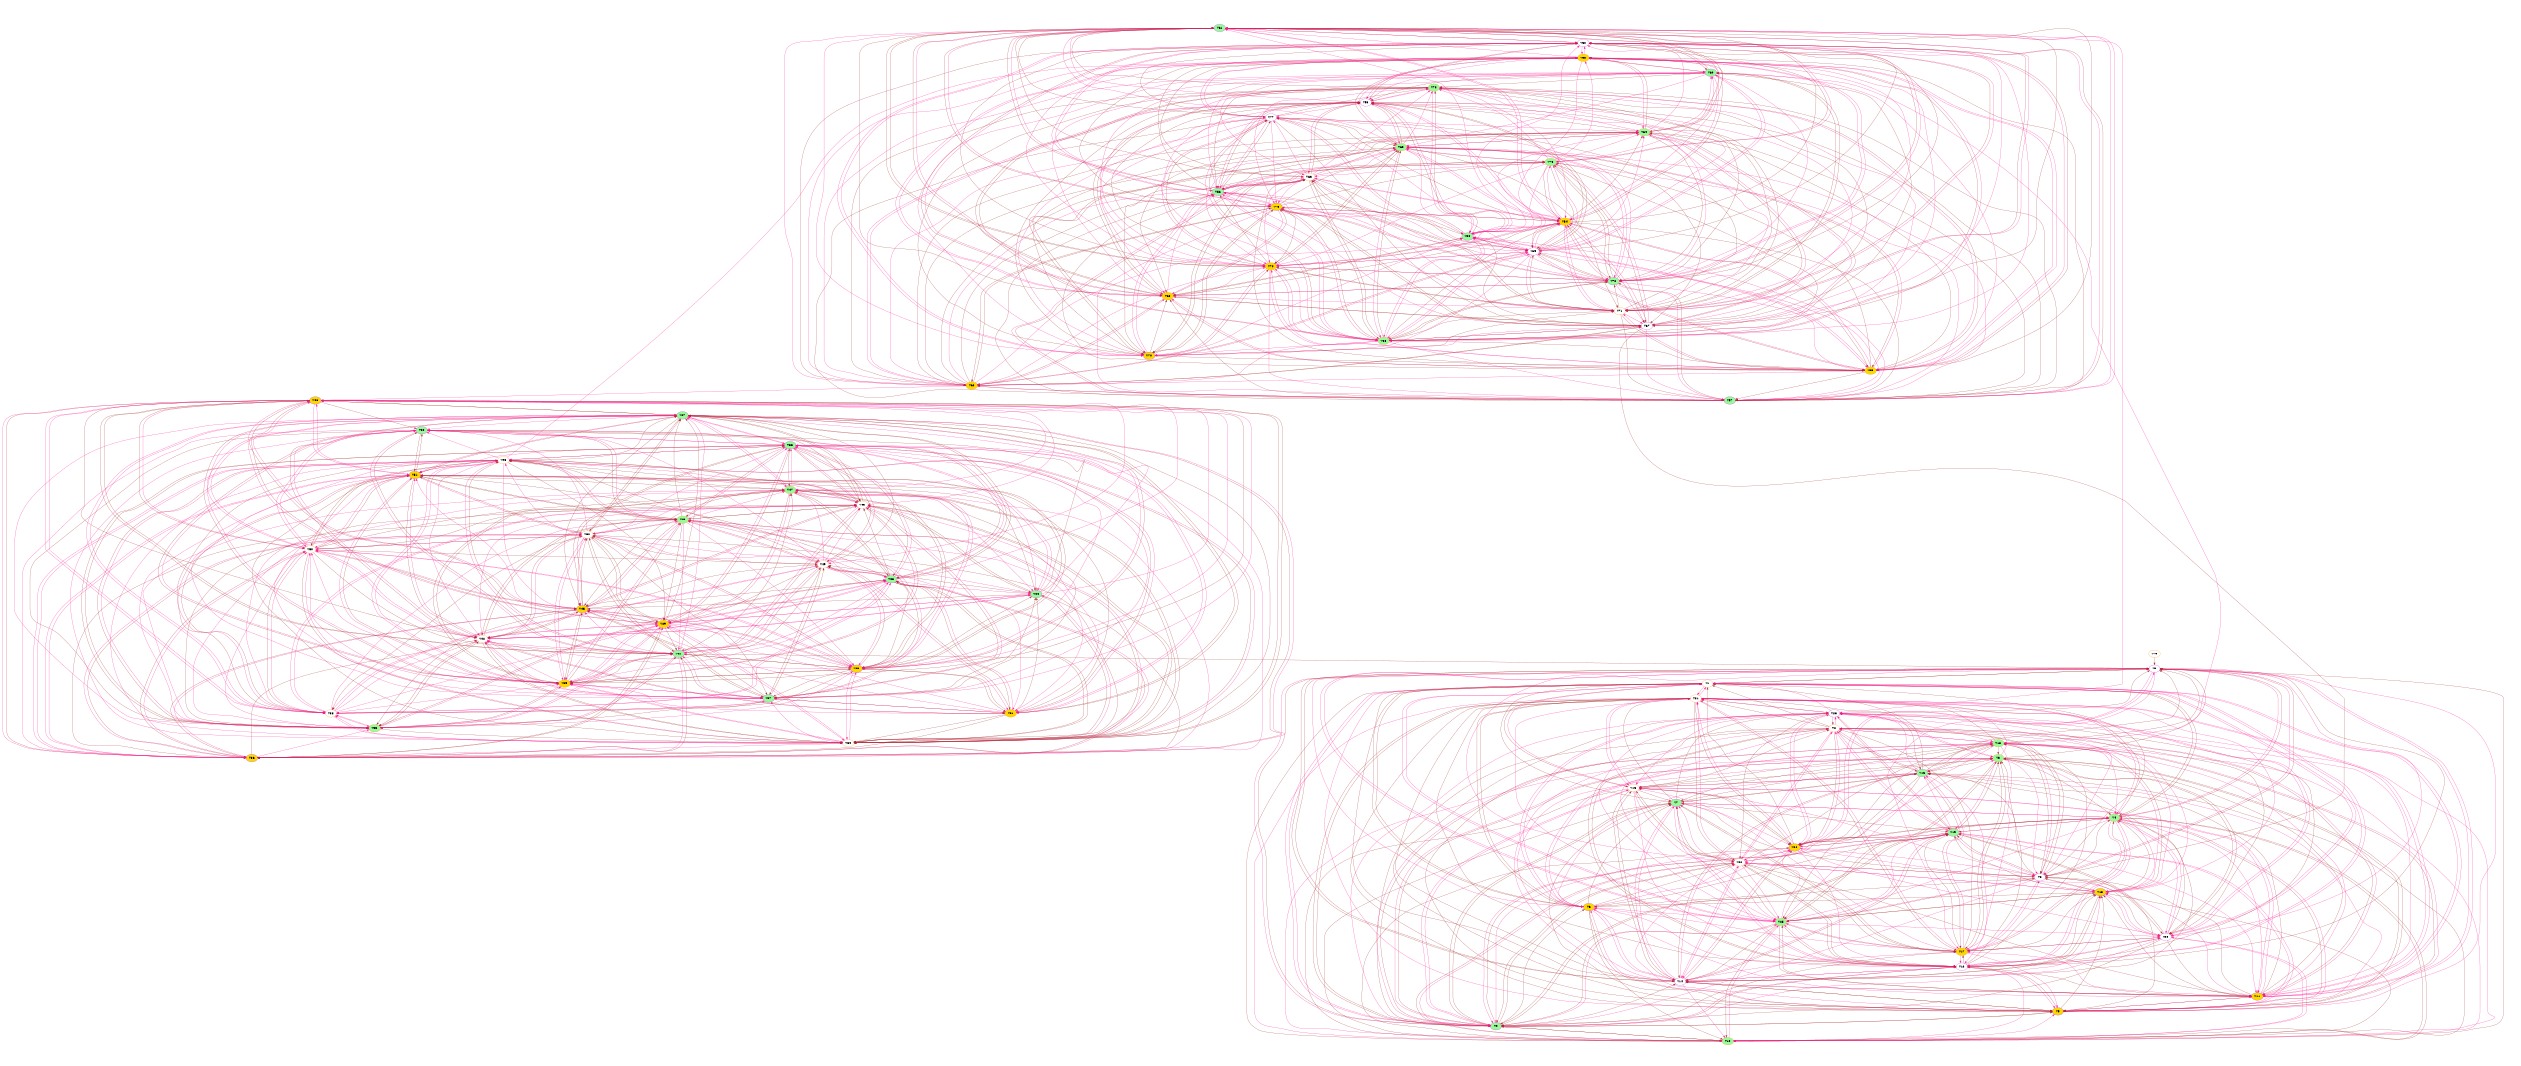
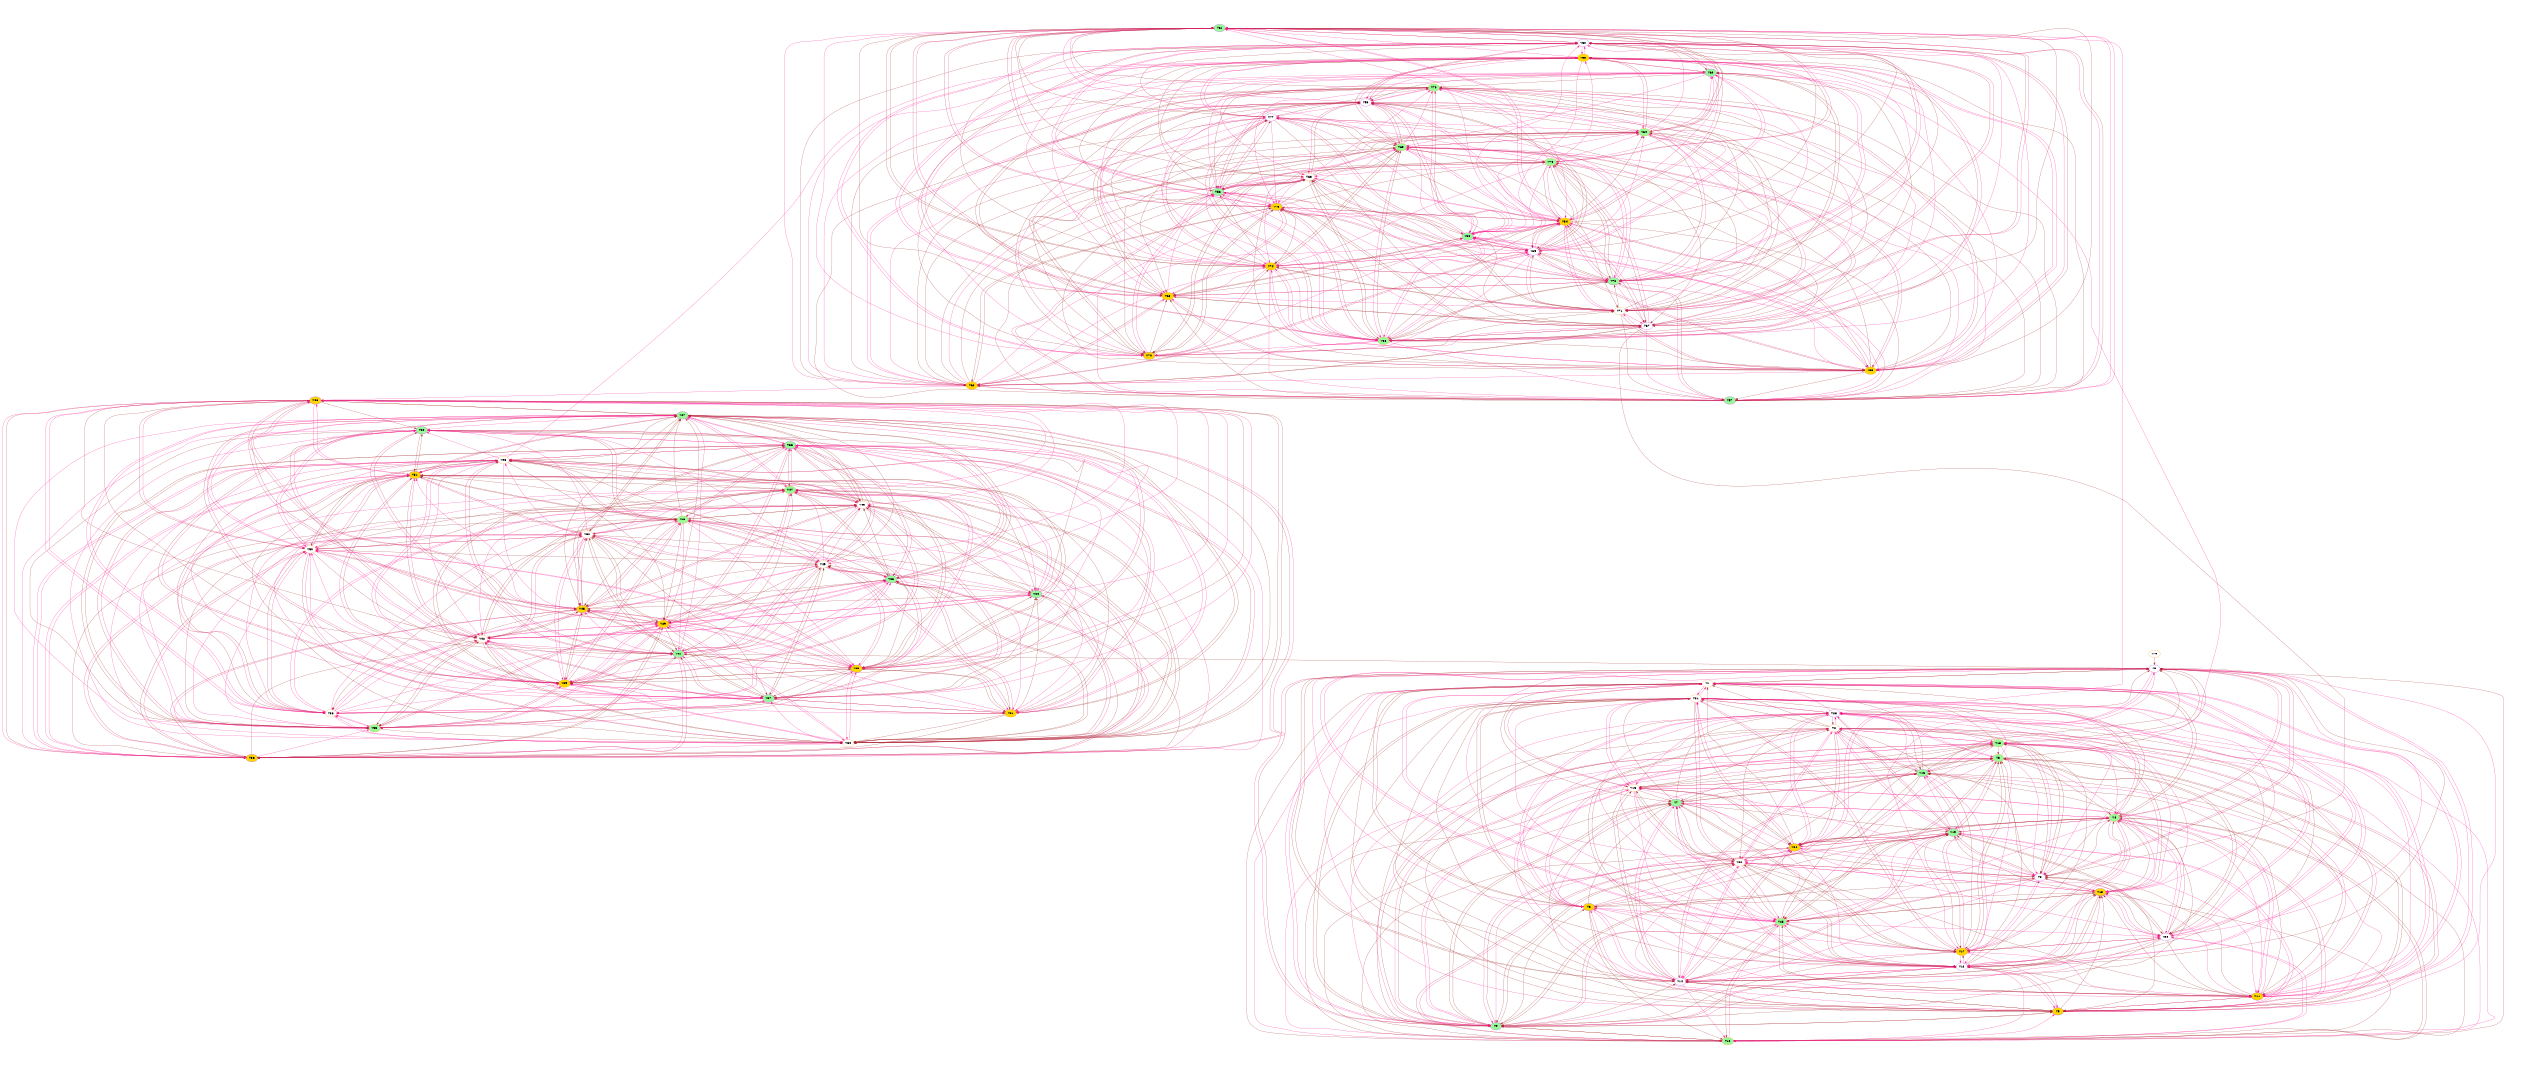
(1291, 150) -> (1392, 133)
(229, 598) -> none
